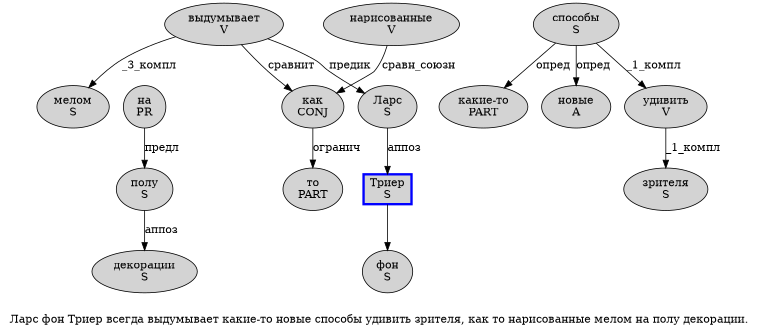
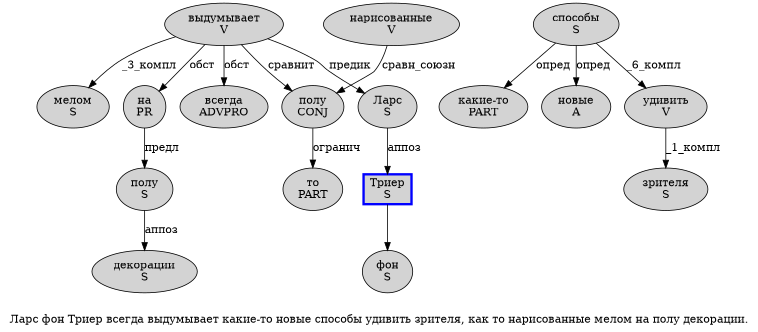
none -> (185, 65)
(654, 66) -> (654, 66)
none -> (224, 107)
(313, 107) -> (313, 107)
